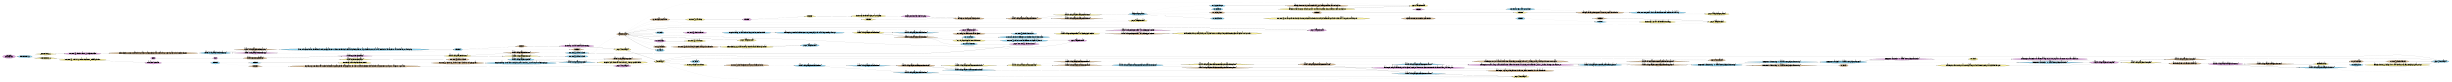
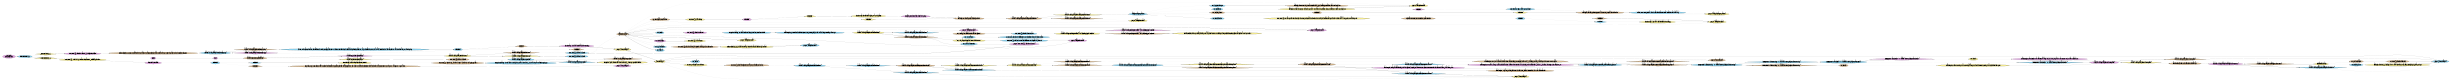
(660, 47) -> (660, 47)
(153, 63) -> (153, 63)
